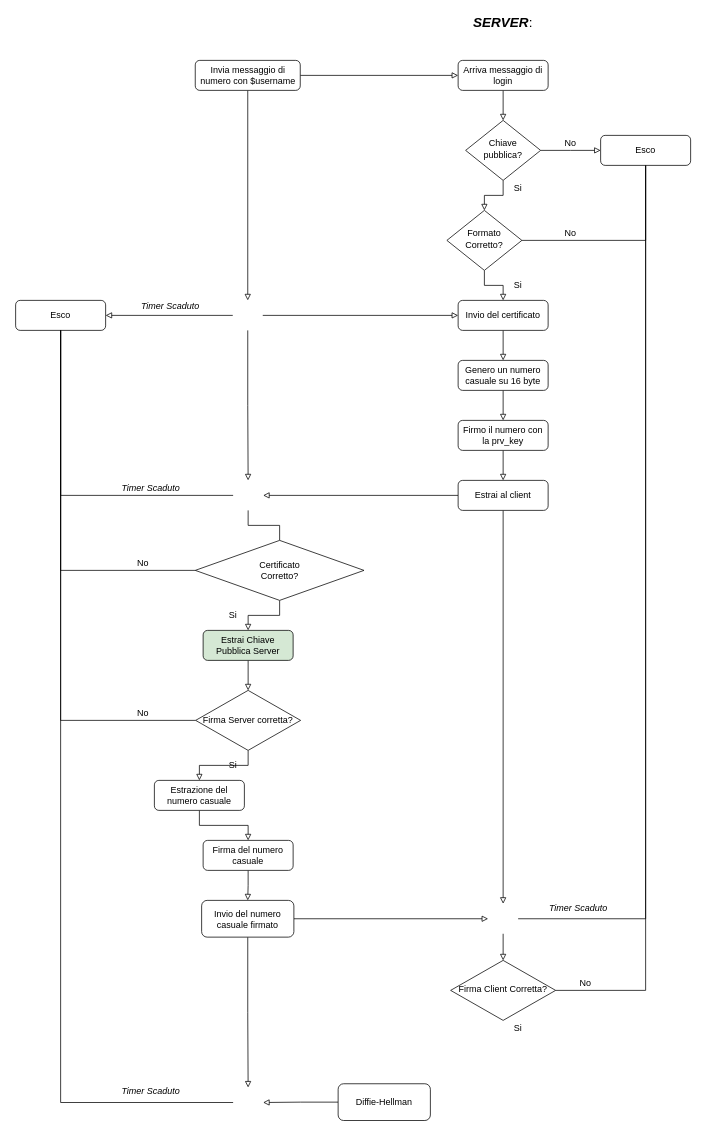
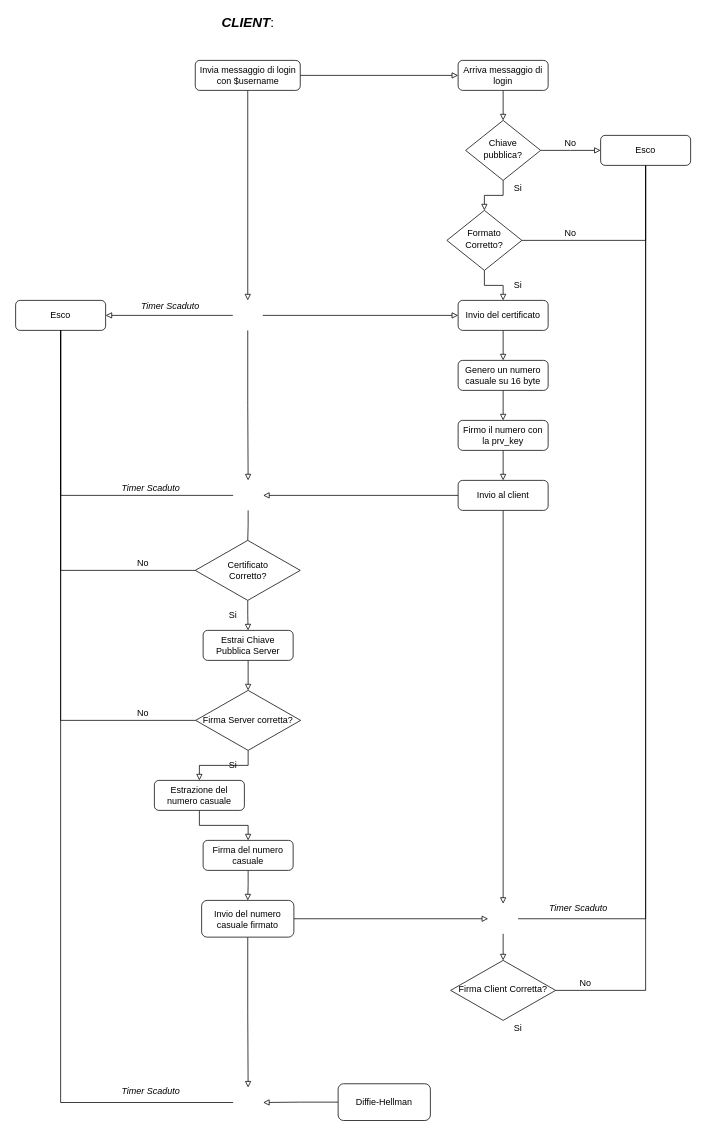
none -> (248, 23)
(503, 23) -> none
(248, 75) -> (248, 75)
(503, 495) -> (503, 495)
(279, 570) -> (248, 570)
(248, 645) -> (248, 645)
